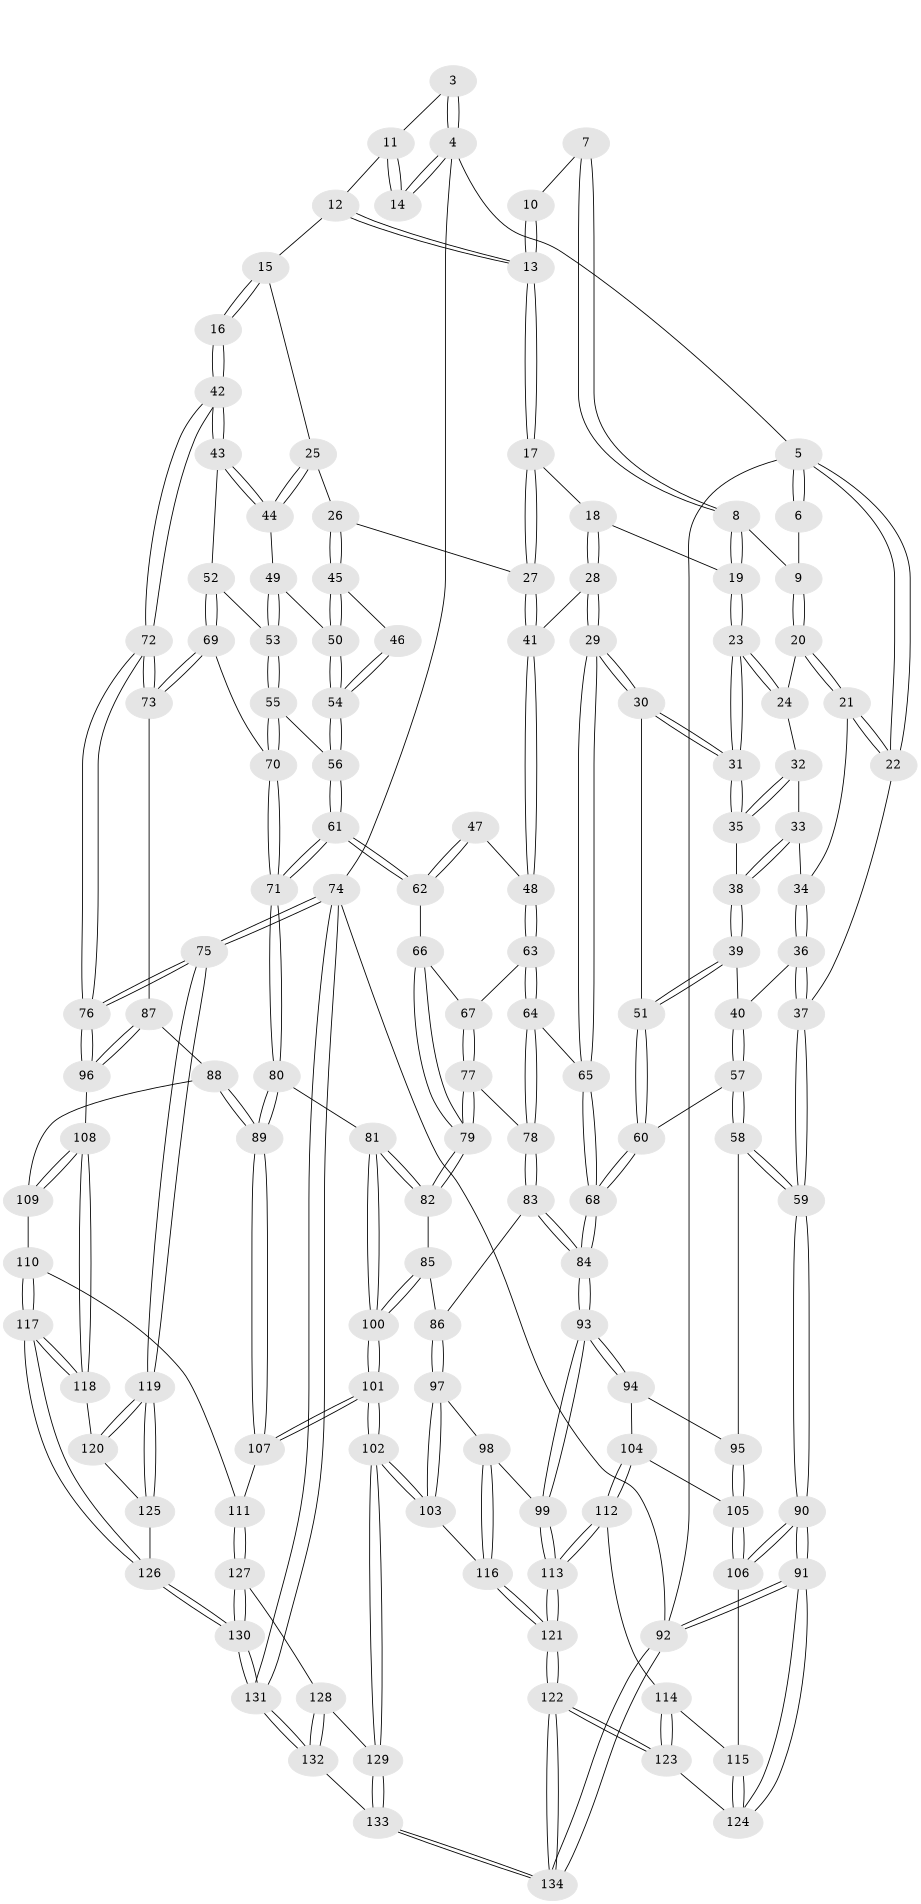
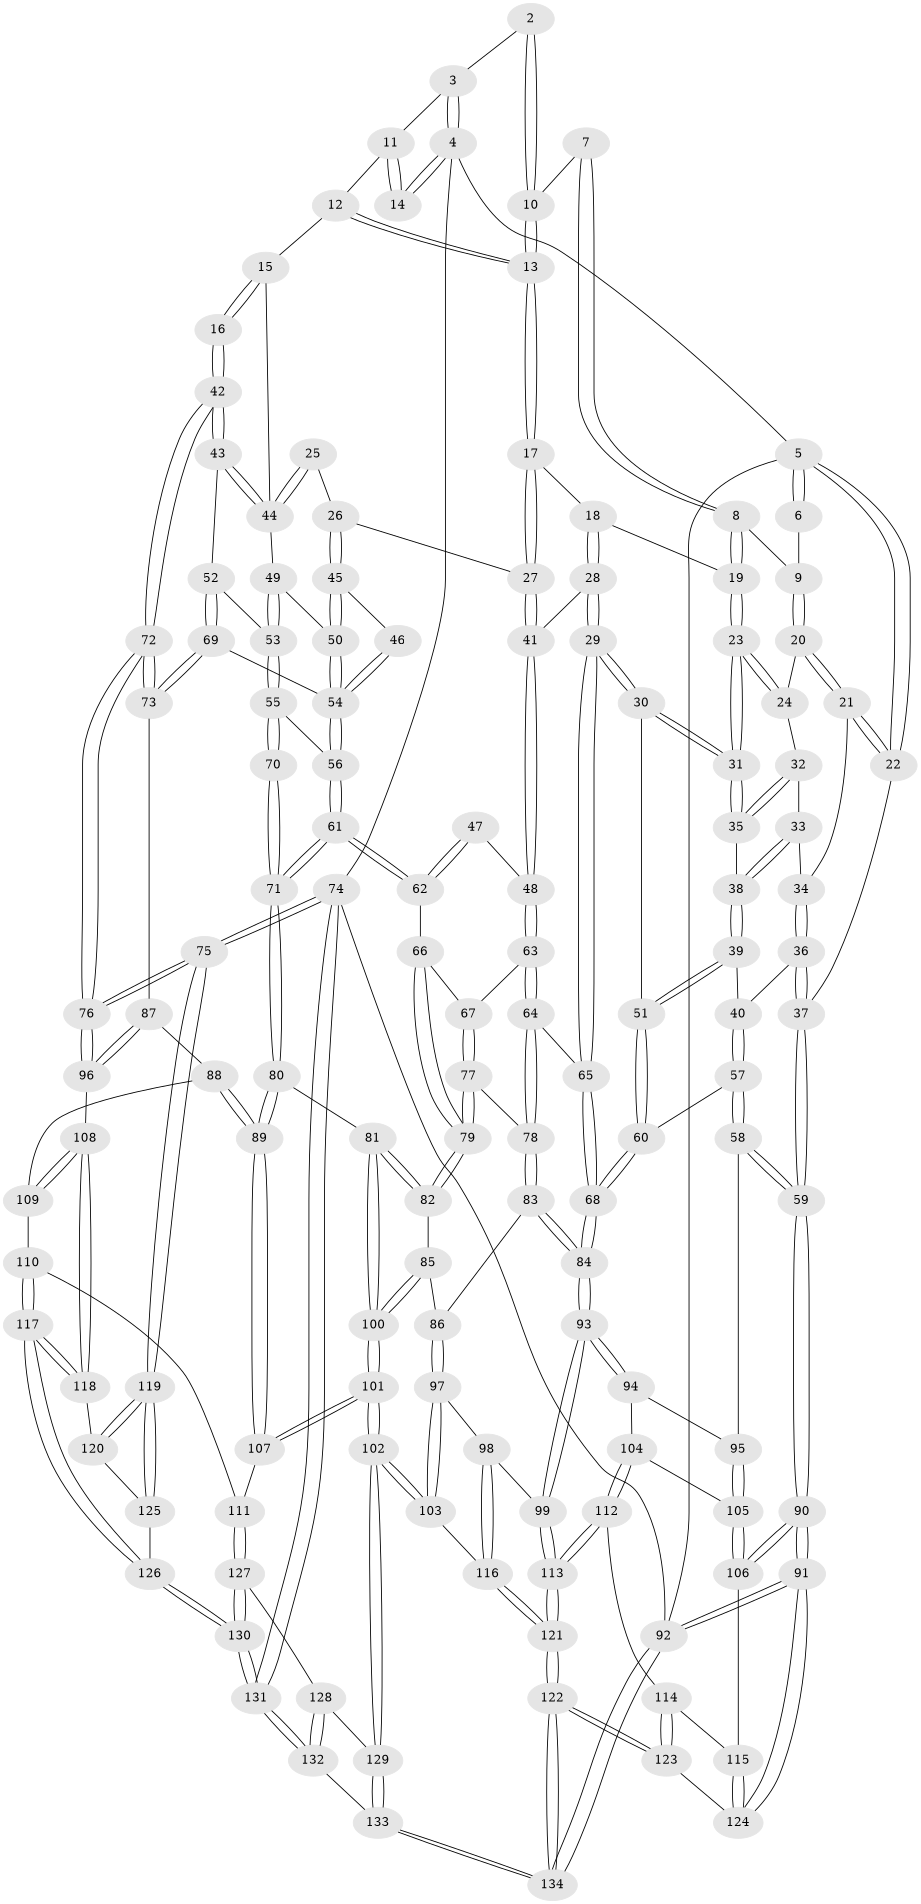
none -> (531, 19)
(290, 361) -> (268, 392)
(236, 706) -> (273, 672)
